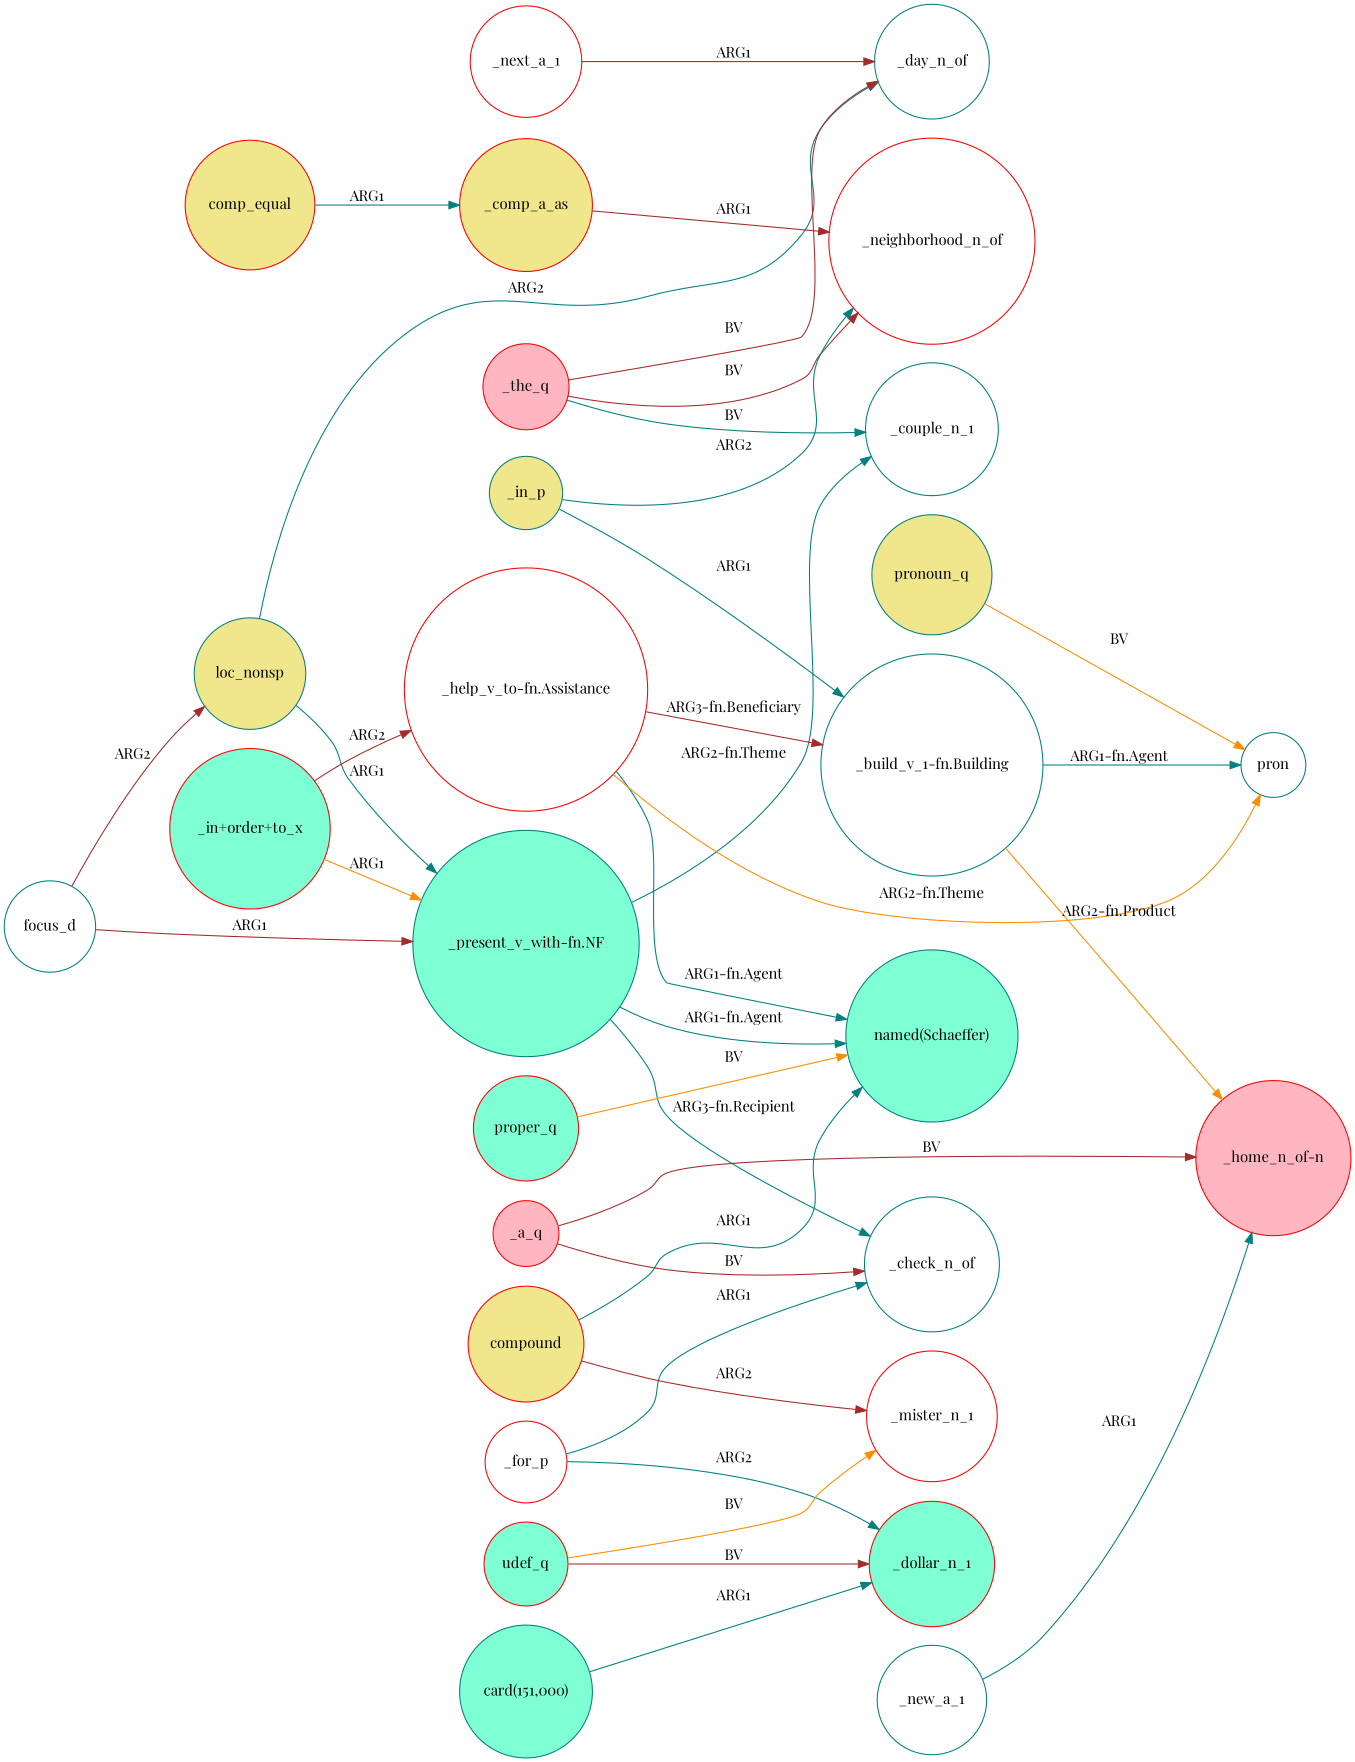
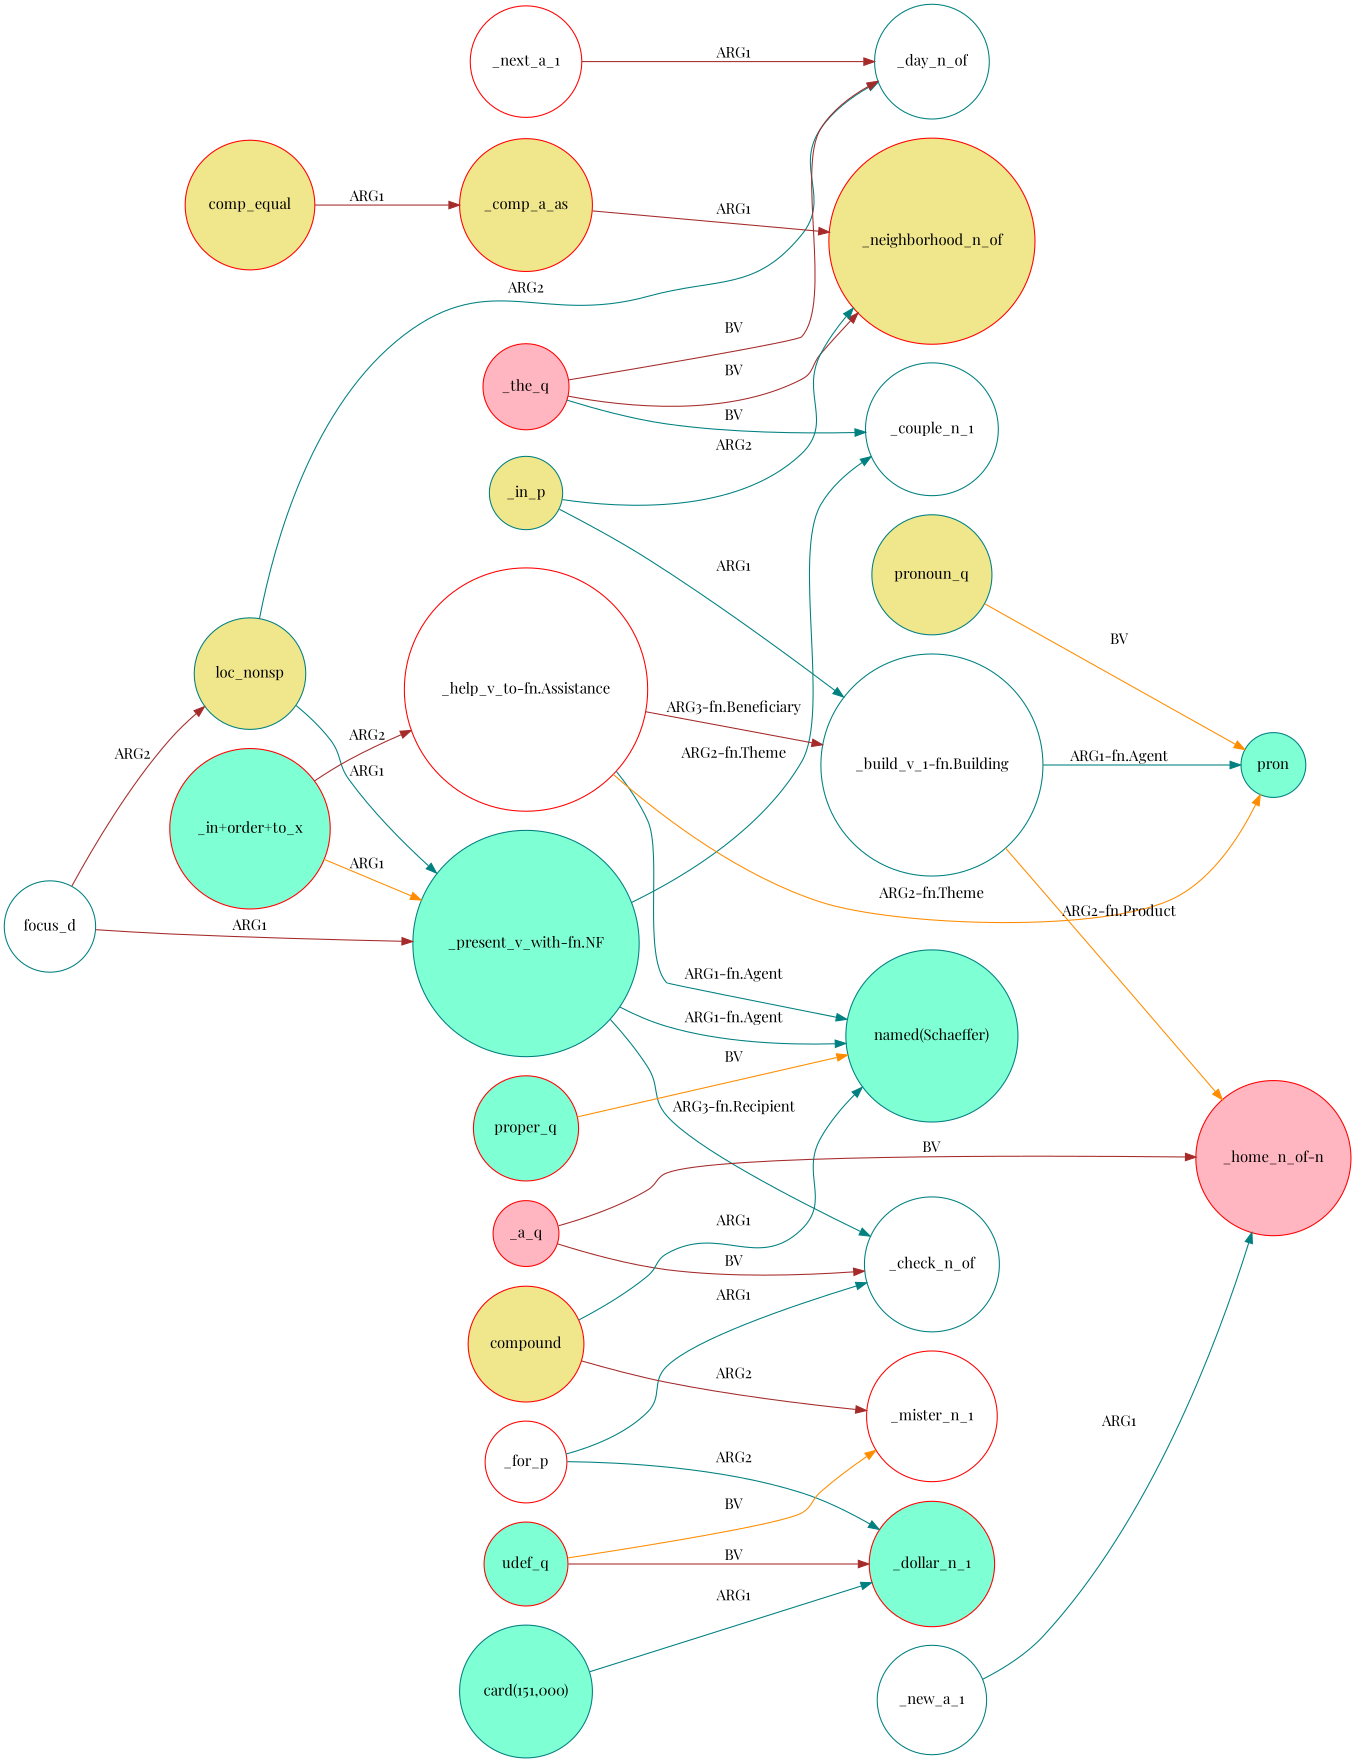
(382, 205) -> (382, 205)
(932, 241) -> (932, 241)
(1273, 765) -> (1273, 765)
